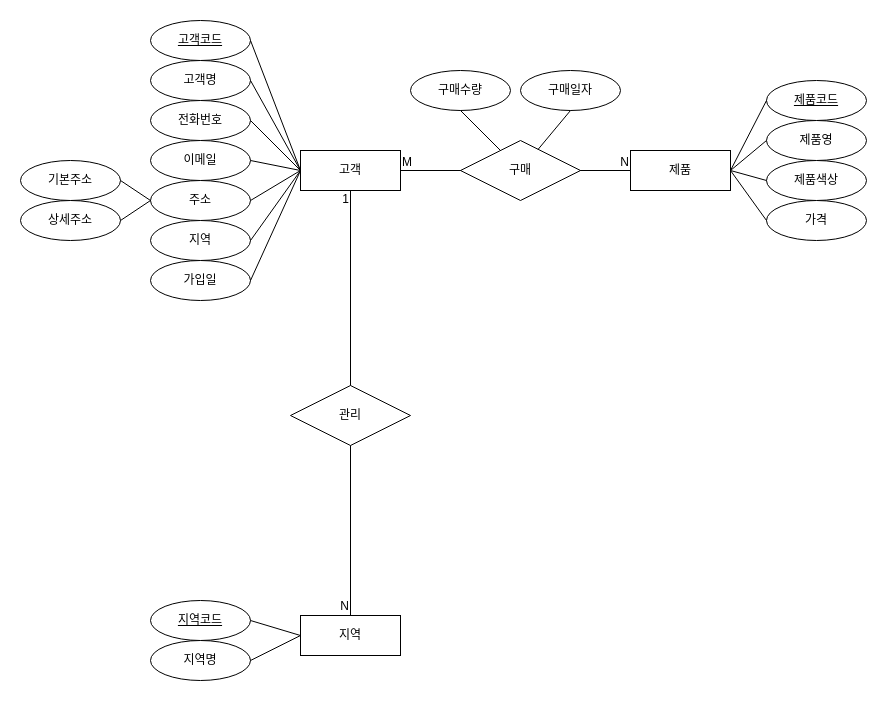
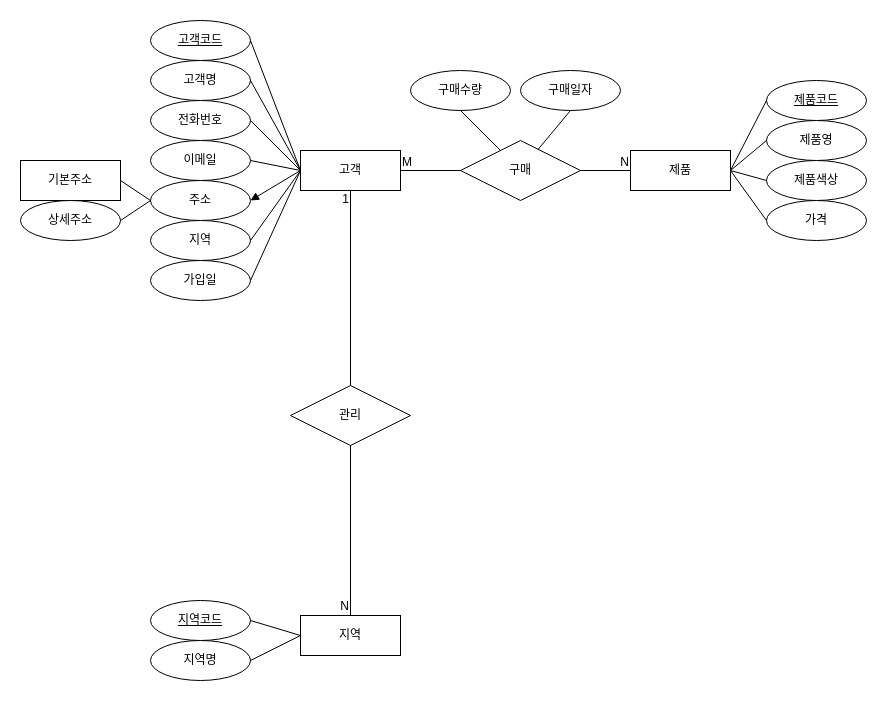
(71, 181) -> (71, 181)
(256, 197) -> (259, 195)
